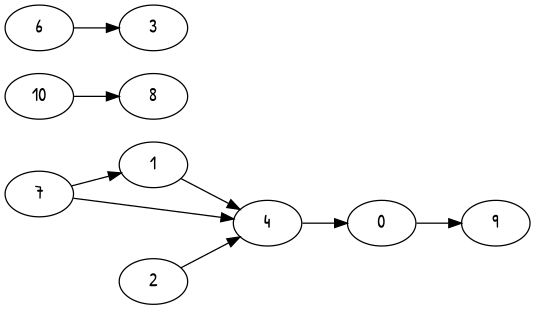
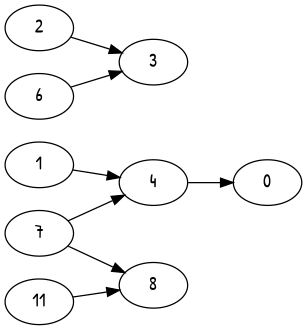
(39, 96) -> (39, 302)
(90, 181) -> (91, 257)
(496, 223) -> none
(205, 255) -> (90, 43)
